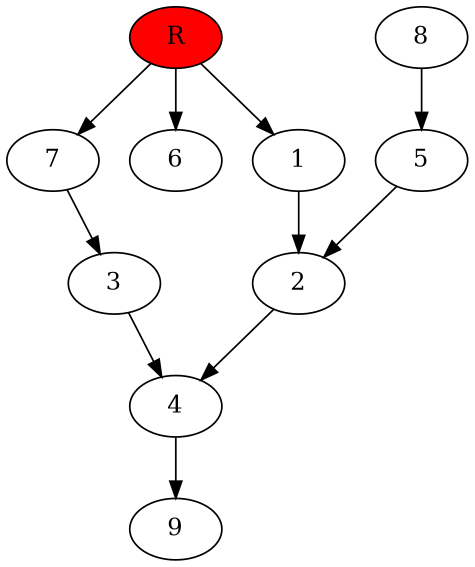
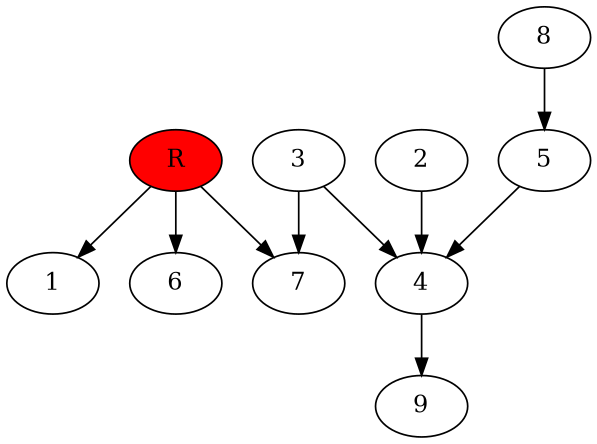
(80, 214) -> (299, 214)
(299, 214) -> none
(366, 216) -> (489, 216)
